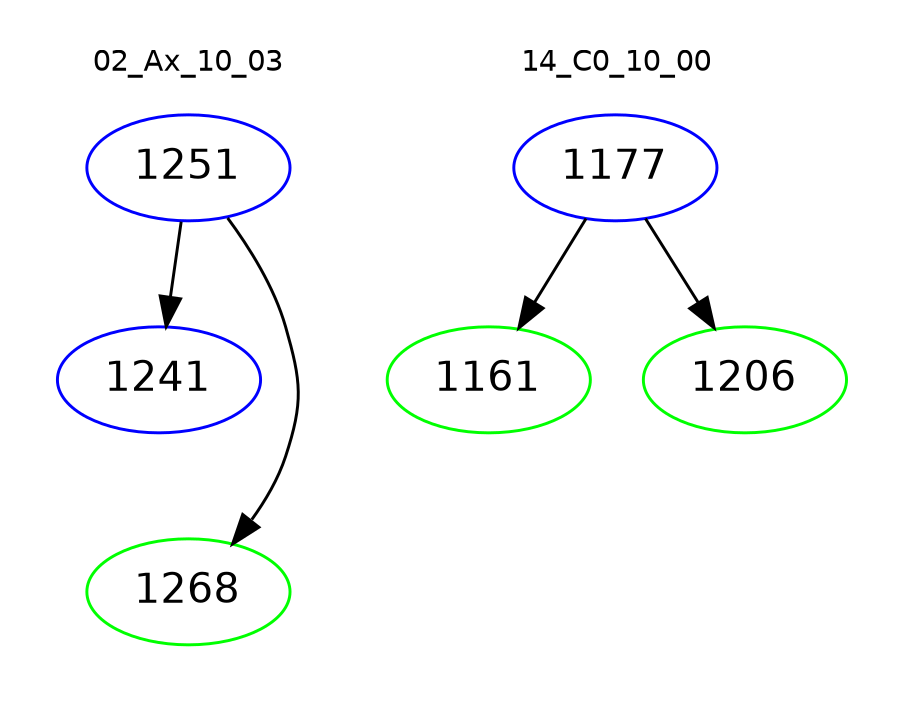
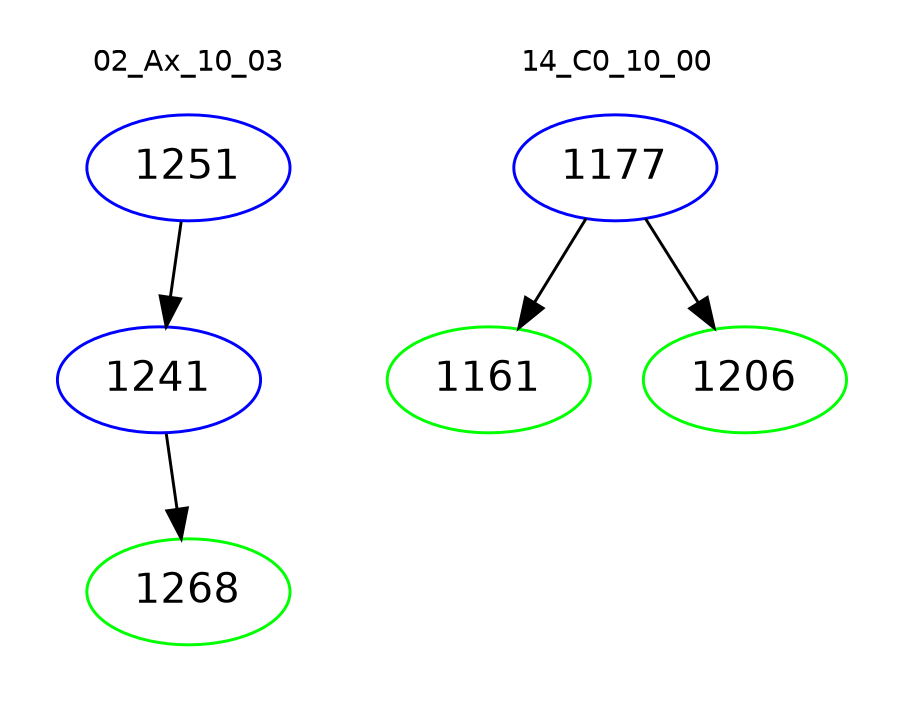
(295, 366) -> (172, 471)
